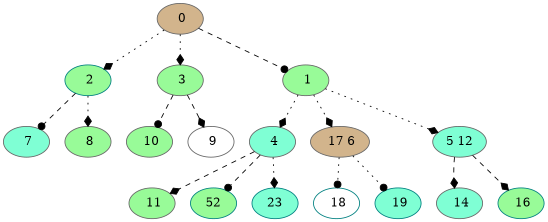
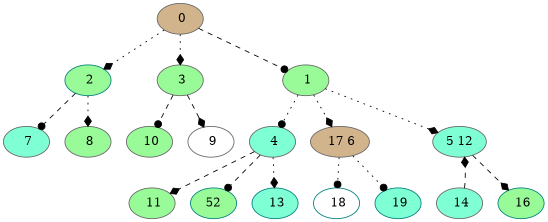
(291, 108) -> (291, 108)
(454, 167) -> (465, 178)
(275, 203) -> (275, 203)
